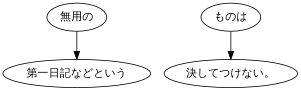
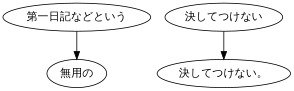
(231, 17) -> (224, 17)
(77, 42) -> (77, 42)
